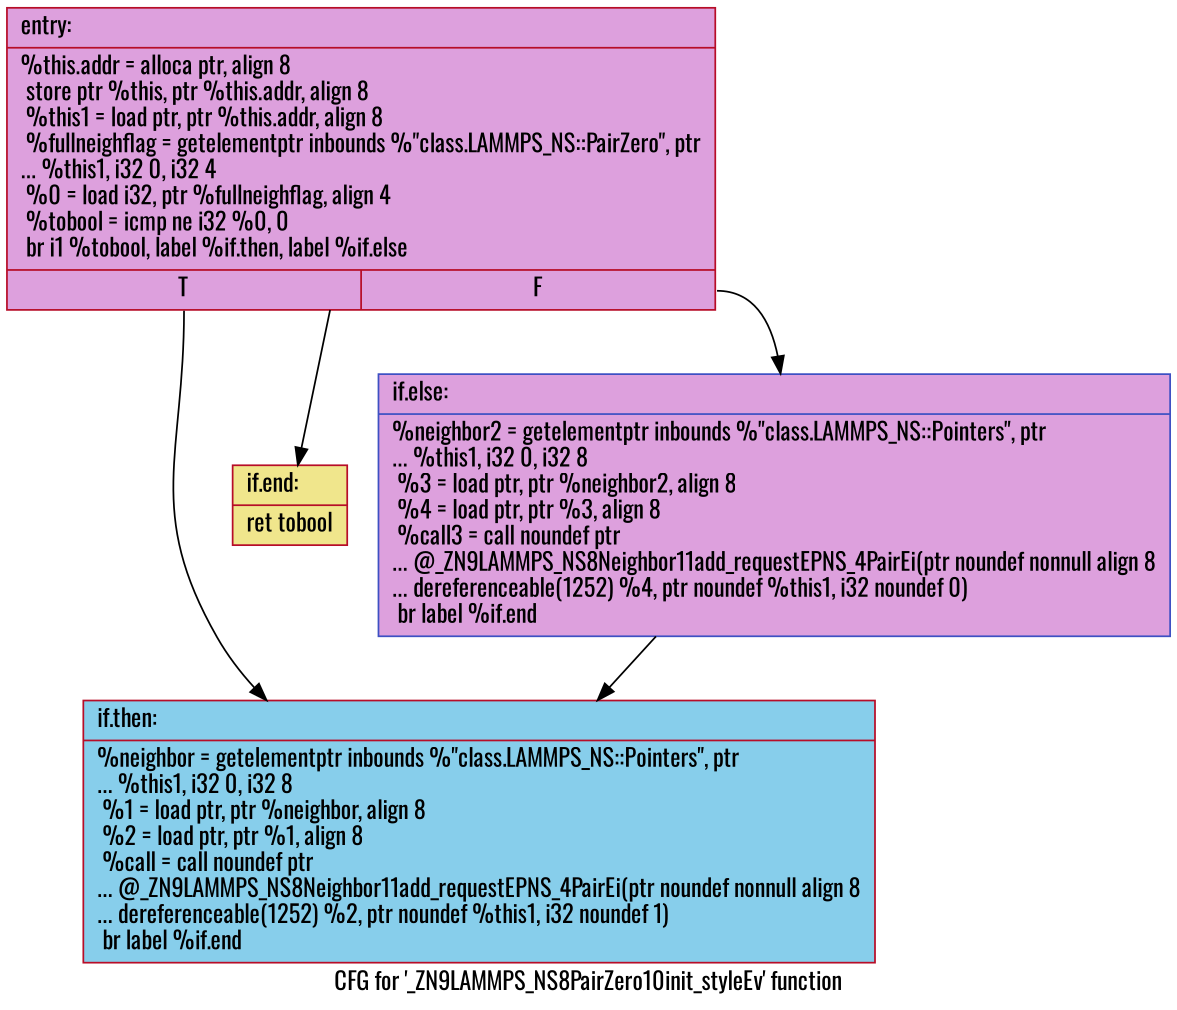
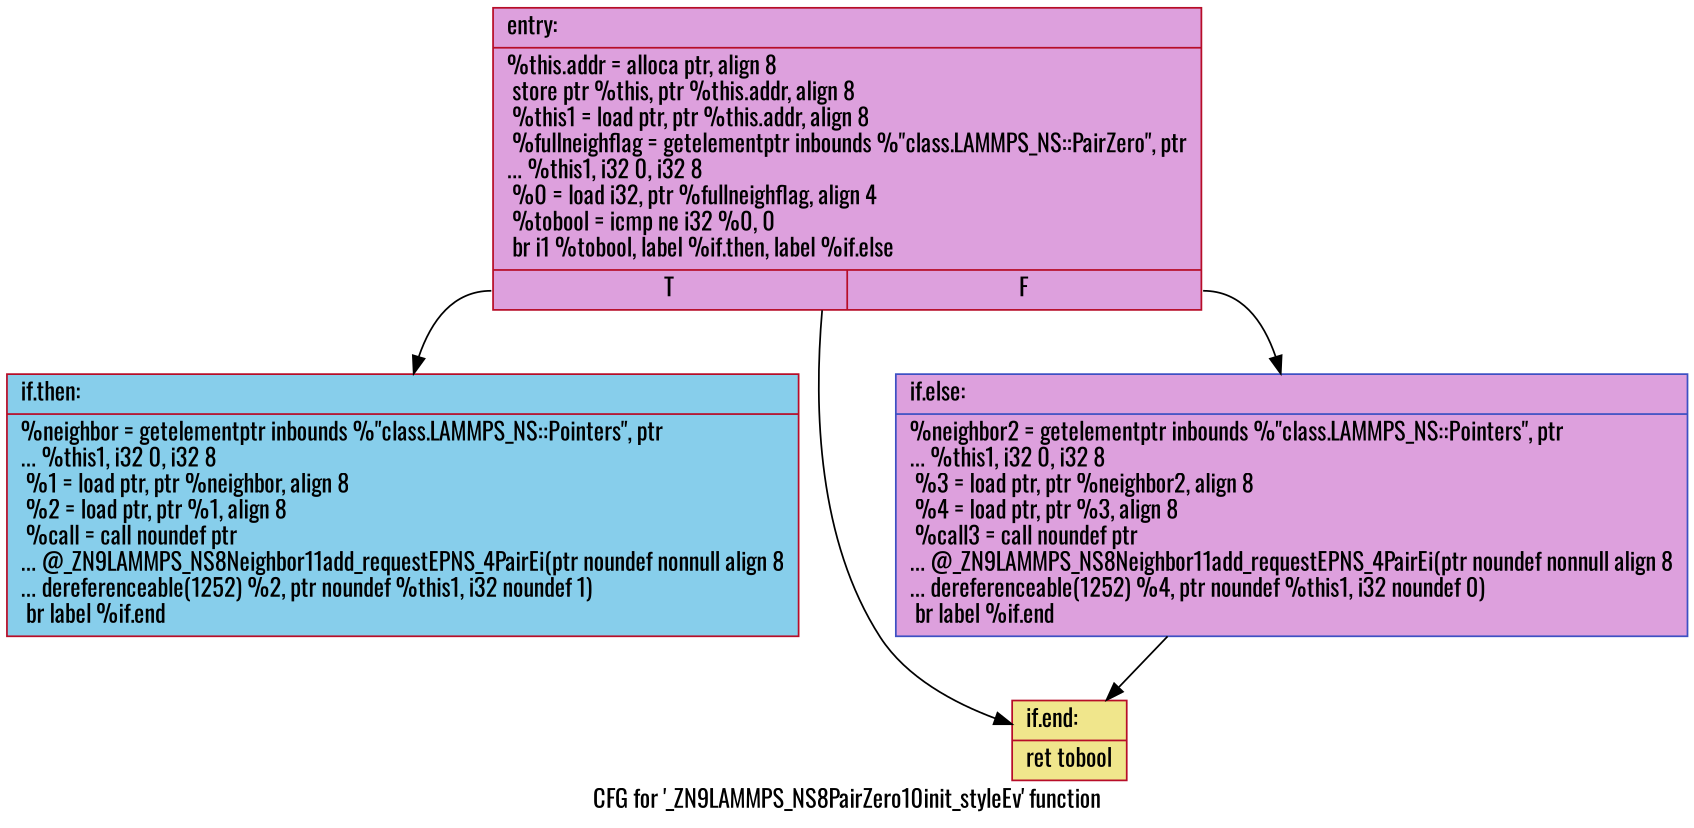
(119, 171) -> (605, 171)
(633, 662) -> (1143, 662)
